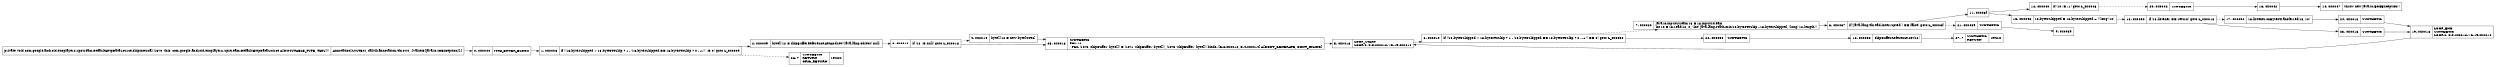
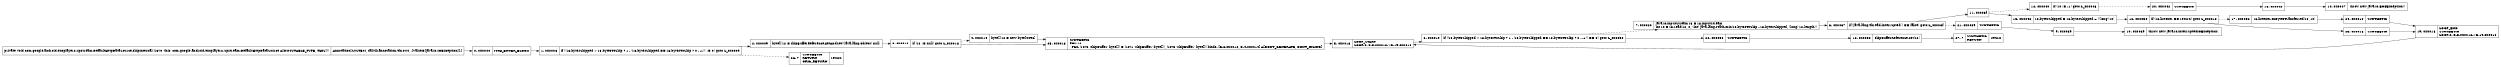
(2008, 11) -> (2008, 11)
none -> (2173, 32)
